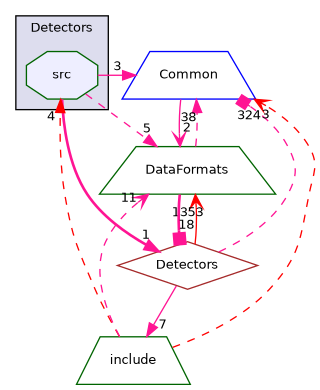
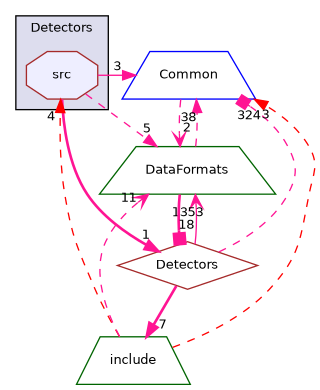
(62, 75) -> (62, 75)
(179, 116) -> (179, 116)
(196, 226) -> (196, 226)
(297, 248) -> (297, 248)
(165, 305) -> (165, 305)
